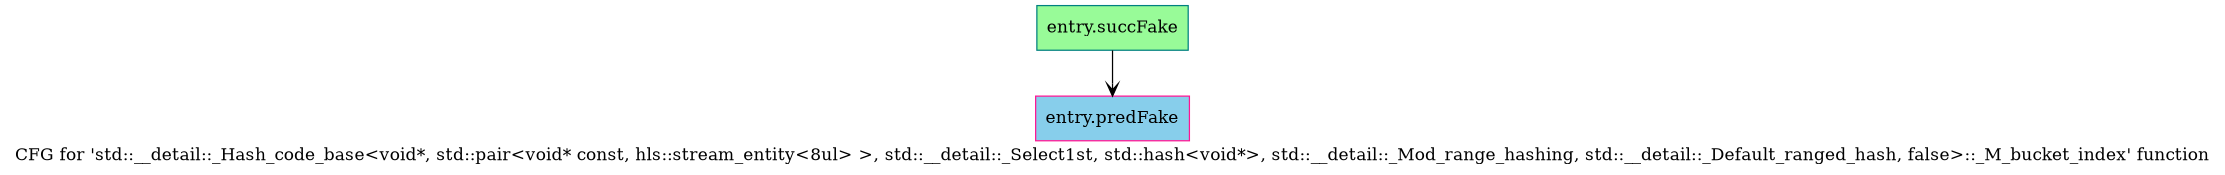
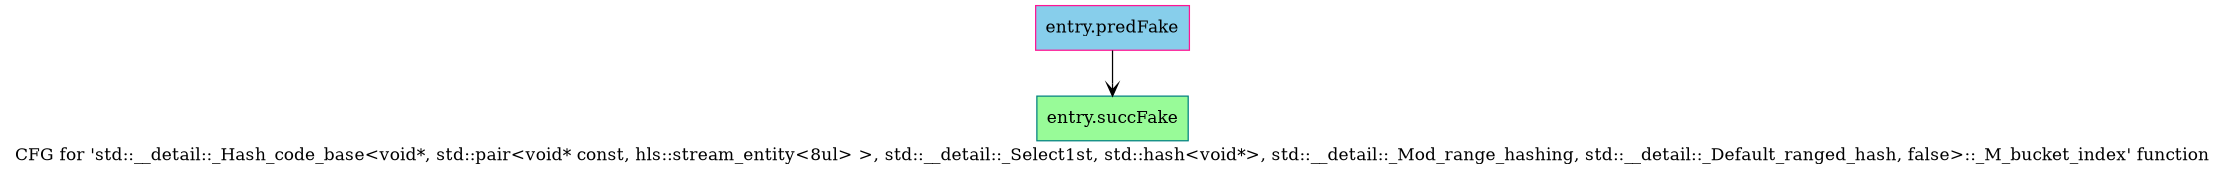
(1113, 67) -> (1113, 67)
